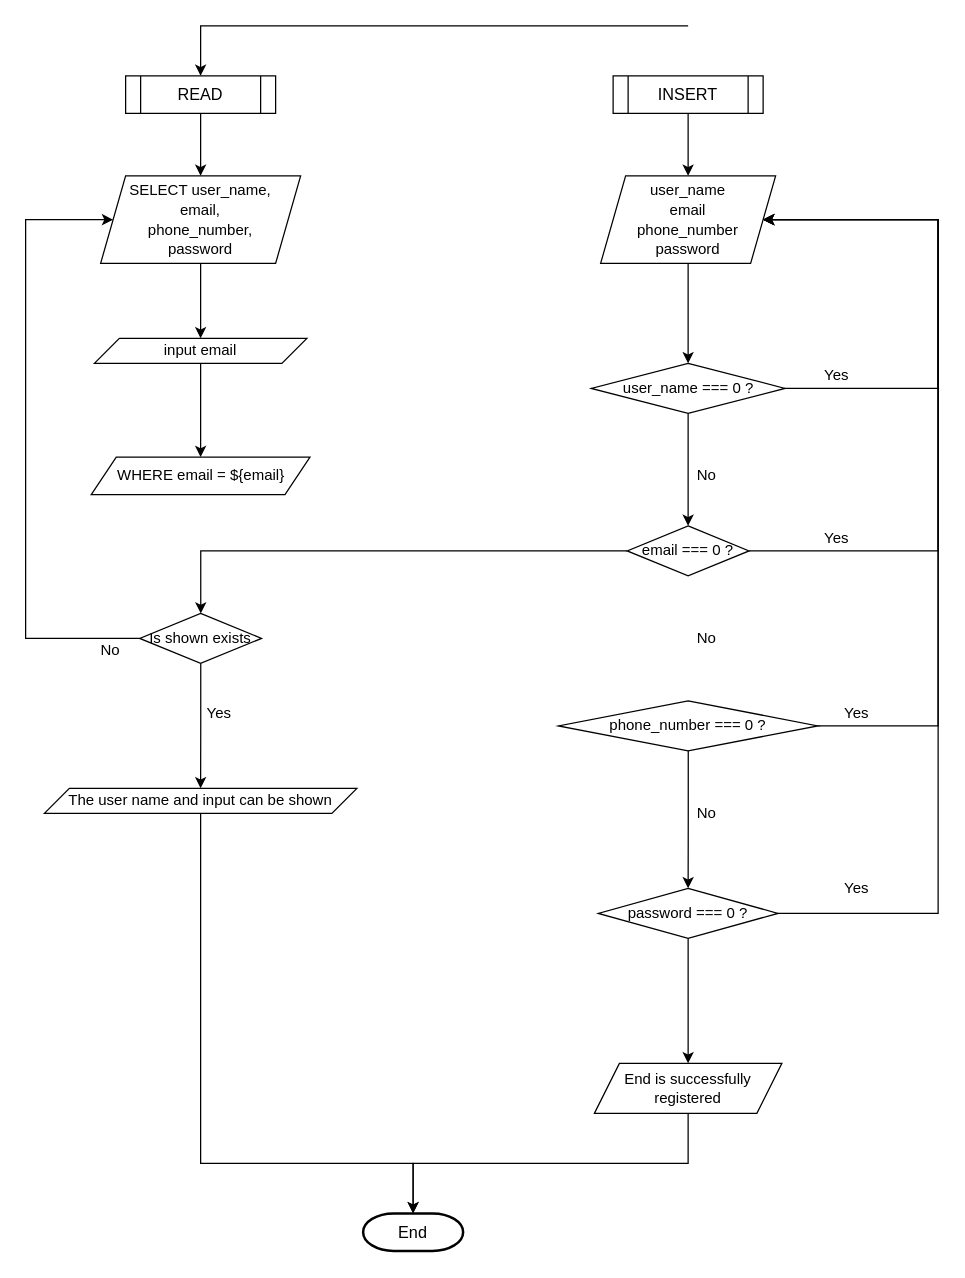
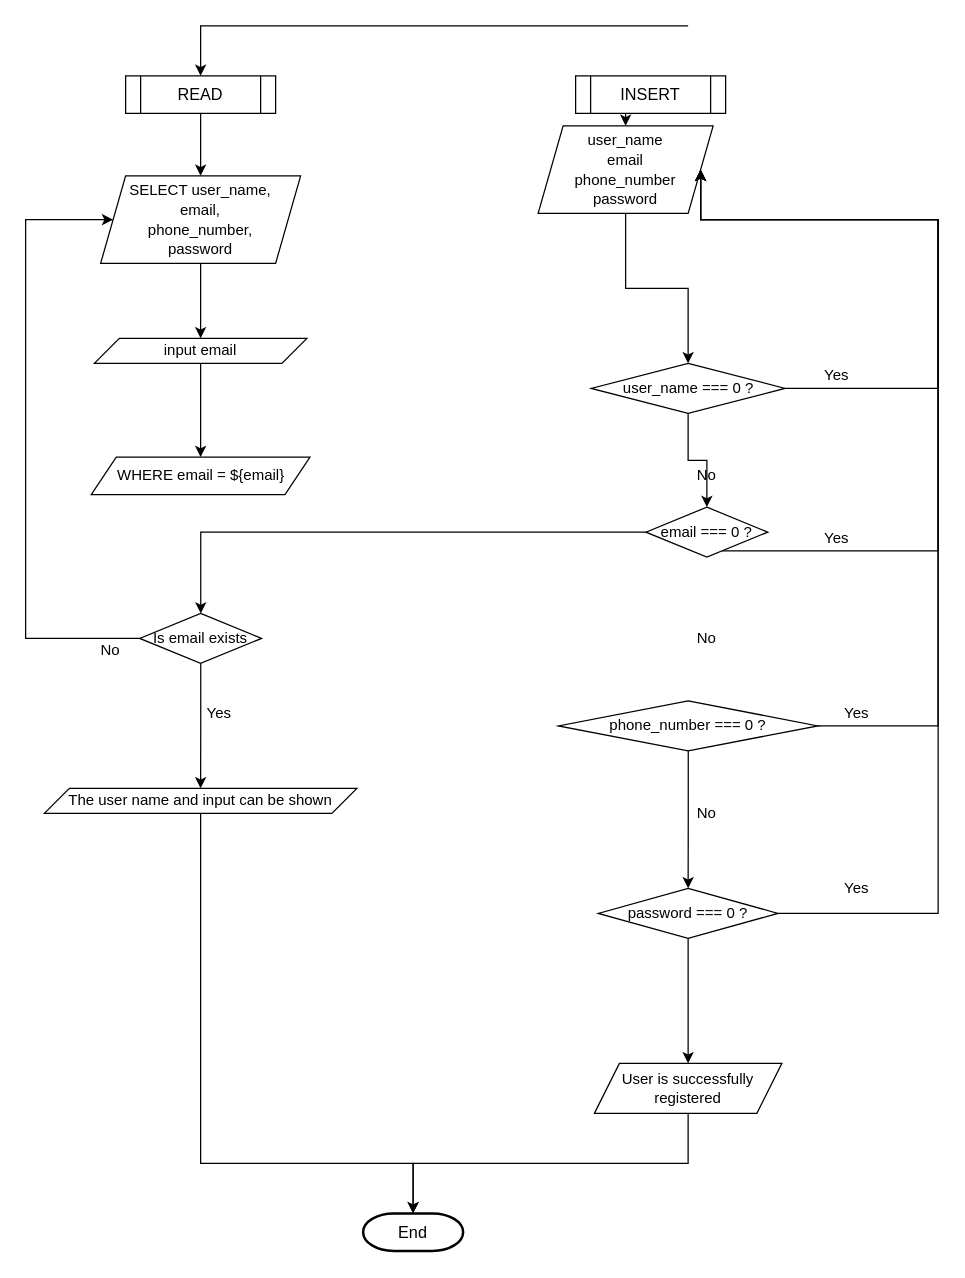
(688, 94) -> (651, 94)
(688, 219) -> (626, 169)
(688, 551) -> (707, 532)
(201, 638) -> (201, 638)
(688, 1088) -> (688, 1088)
